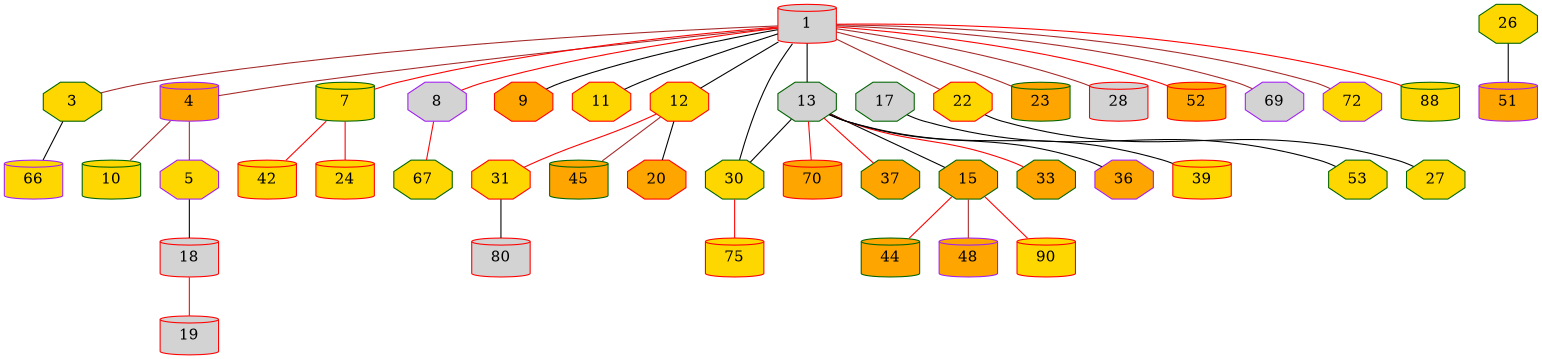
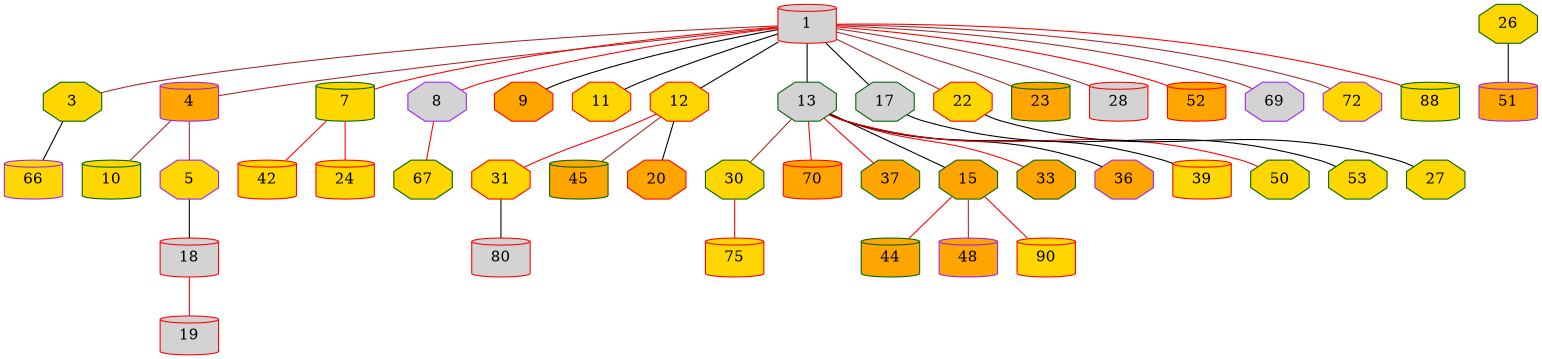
(760, 99) -> (847, 64)
(771, 141) -> (771, 141)
none -> (1280, 180)
